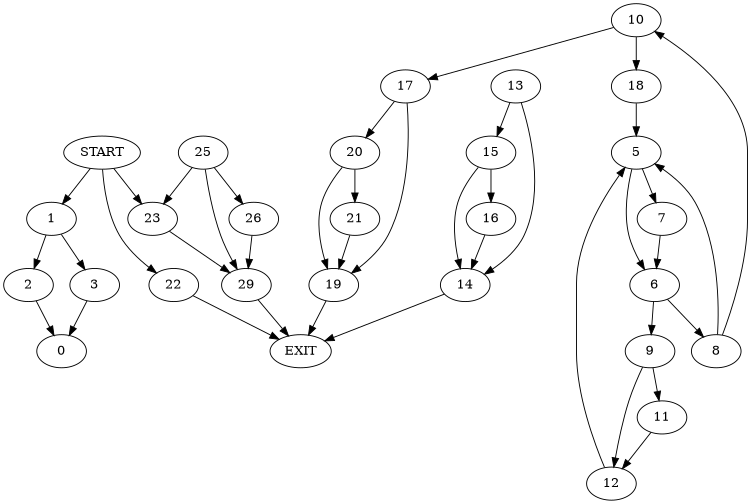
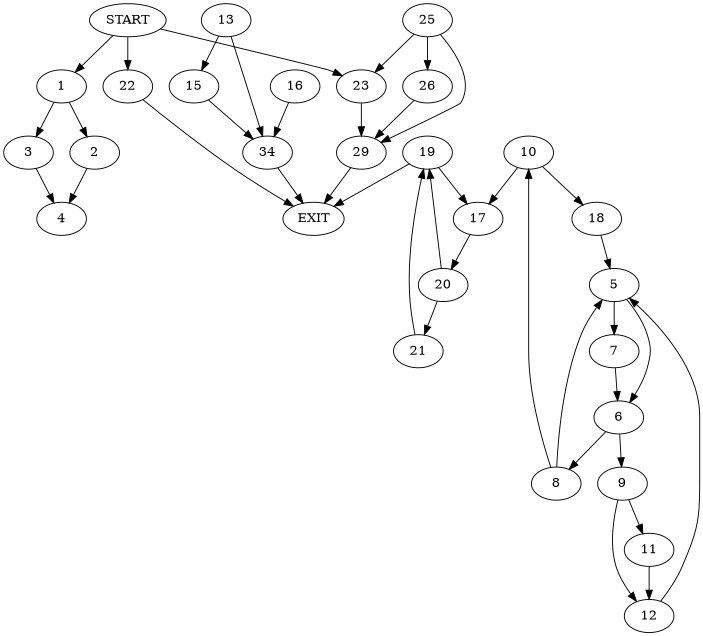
(491, 181) -> none
(402, 192) -> (450, 182)
(465, 285) -> (268, 153)
(62, 351) -> (62, 219)
